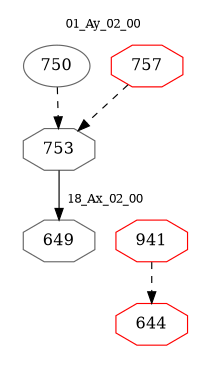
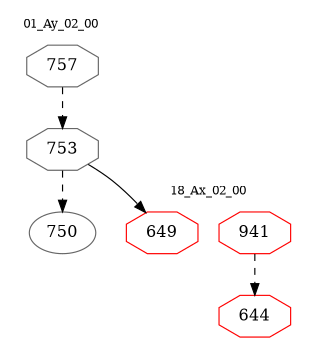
(147, 66) -> (63, 66)
(58, 102) -> (63, 185)
(59, 241) -> (162, 233)
